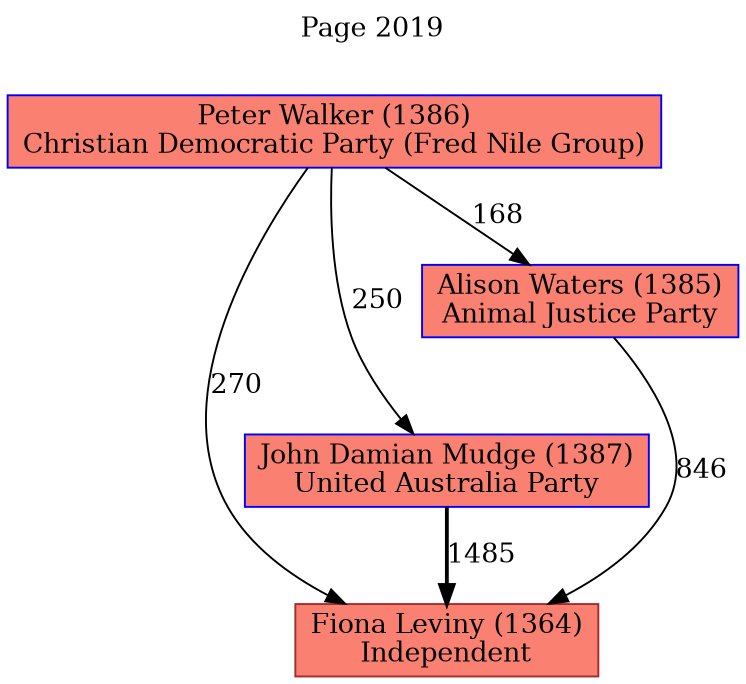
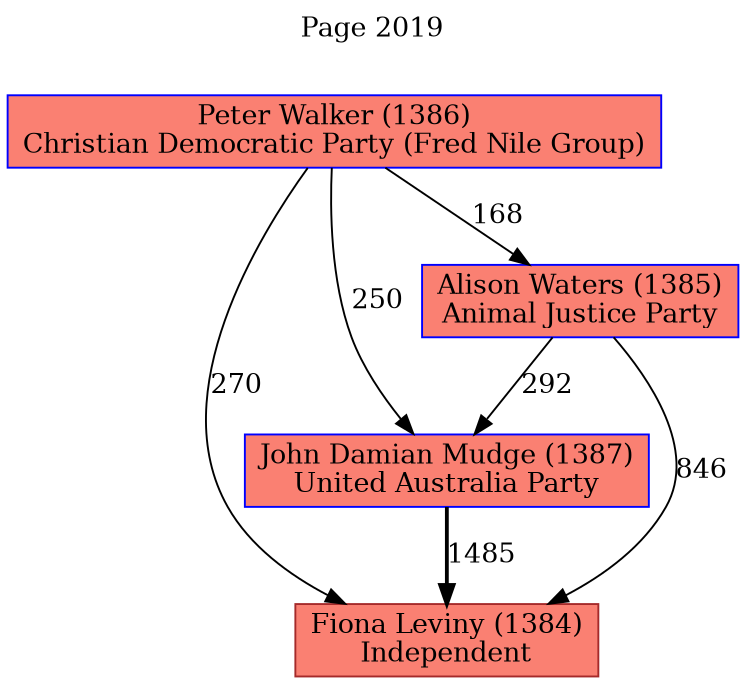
none -> (520, 378)
(447, 640) -> (447, 640)
